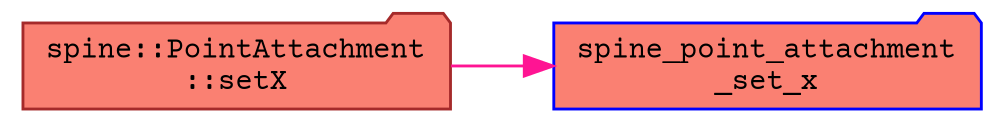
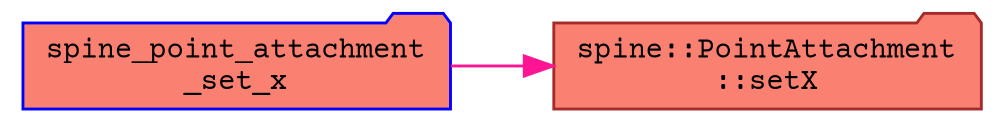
(487, 66) -> (487, 66)
